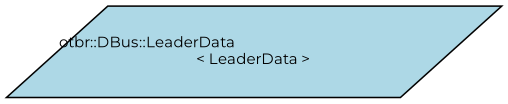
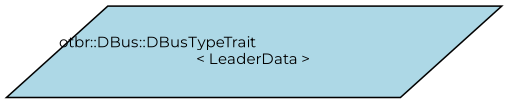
(254, 52) -> (254, 52)
